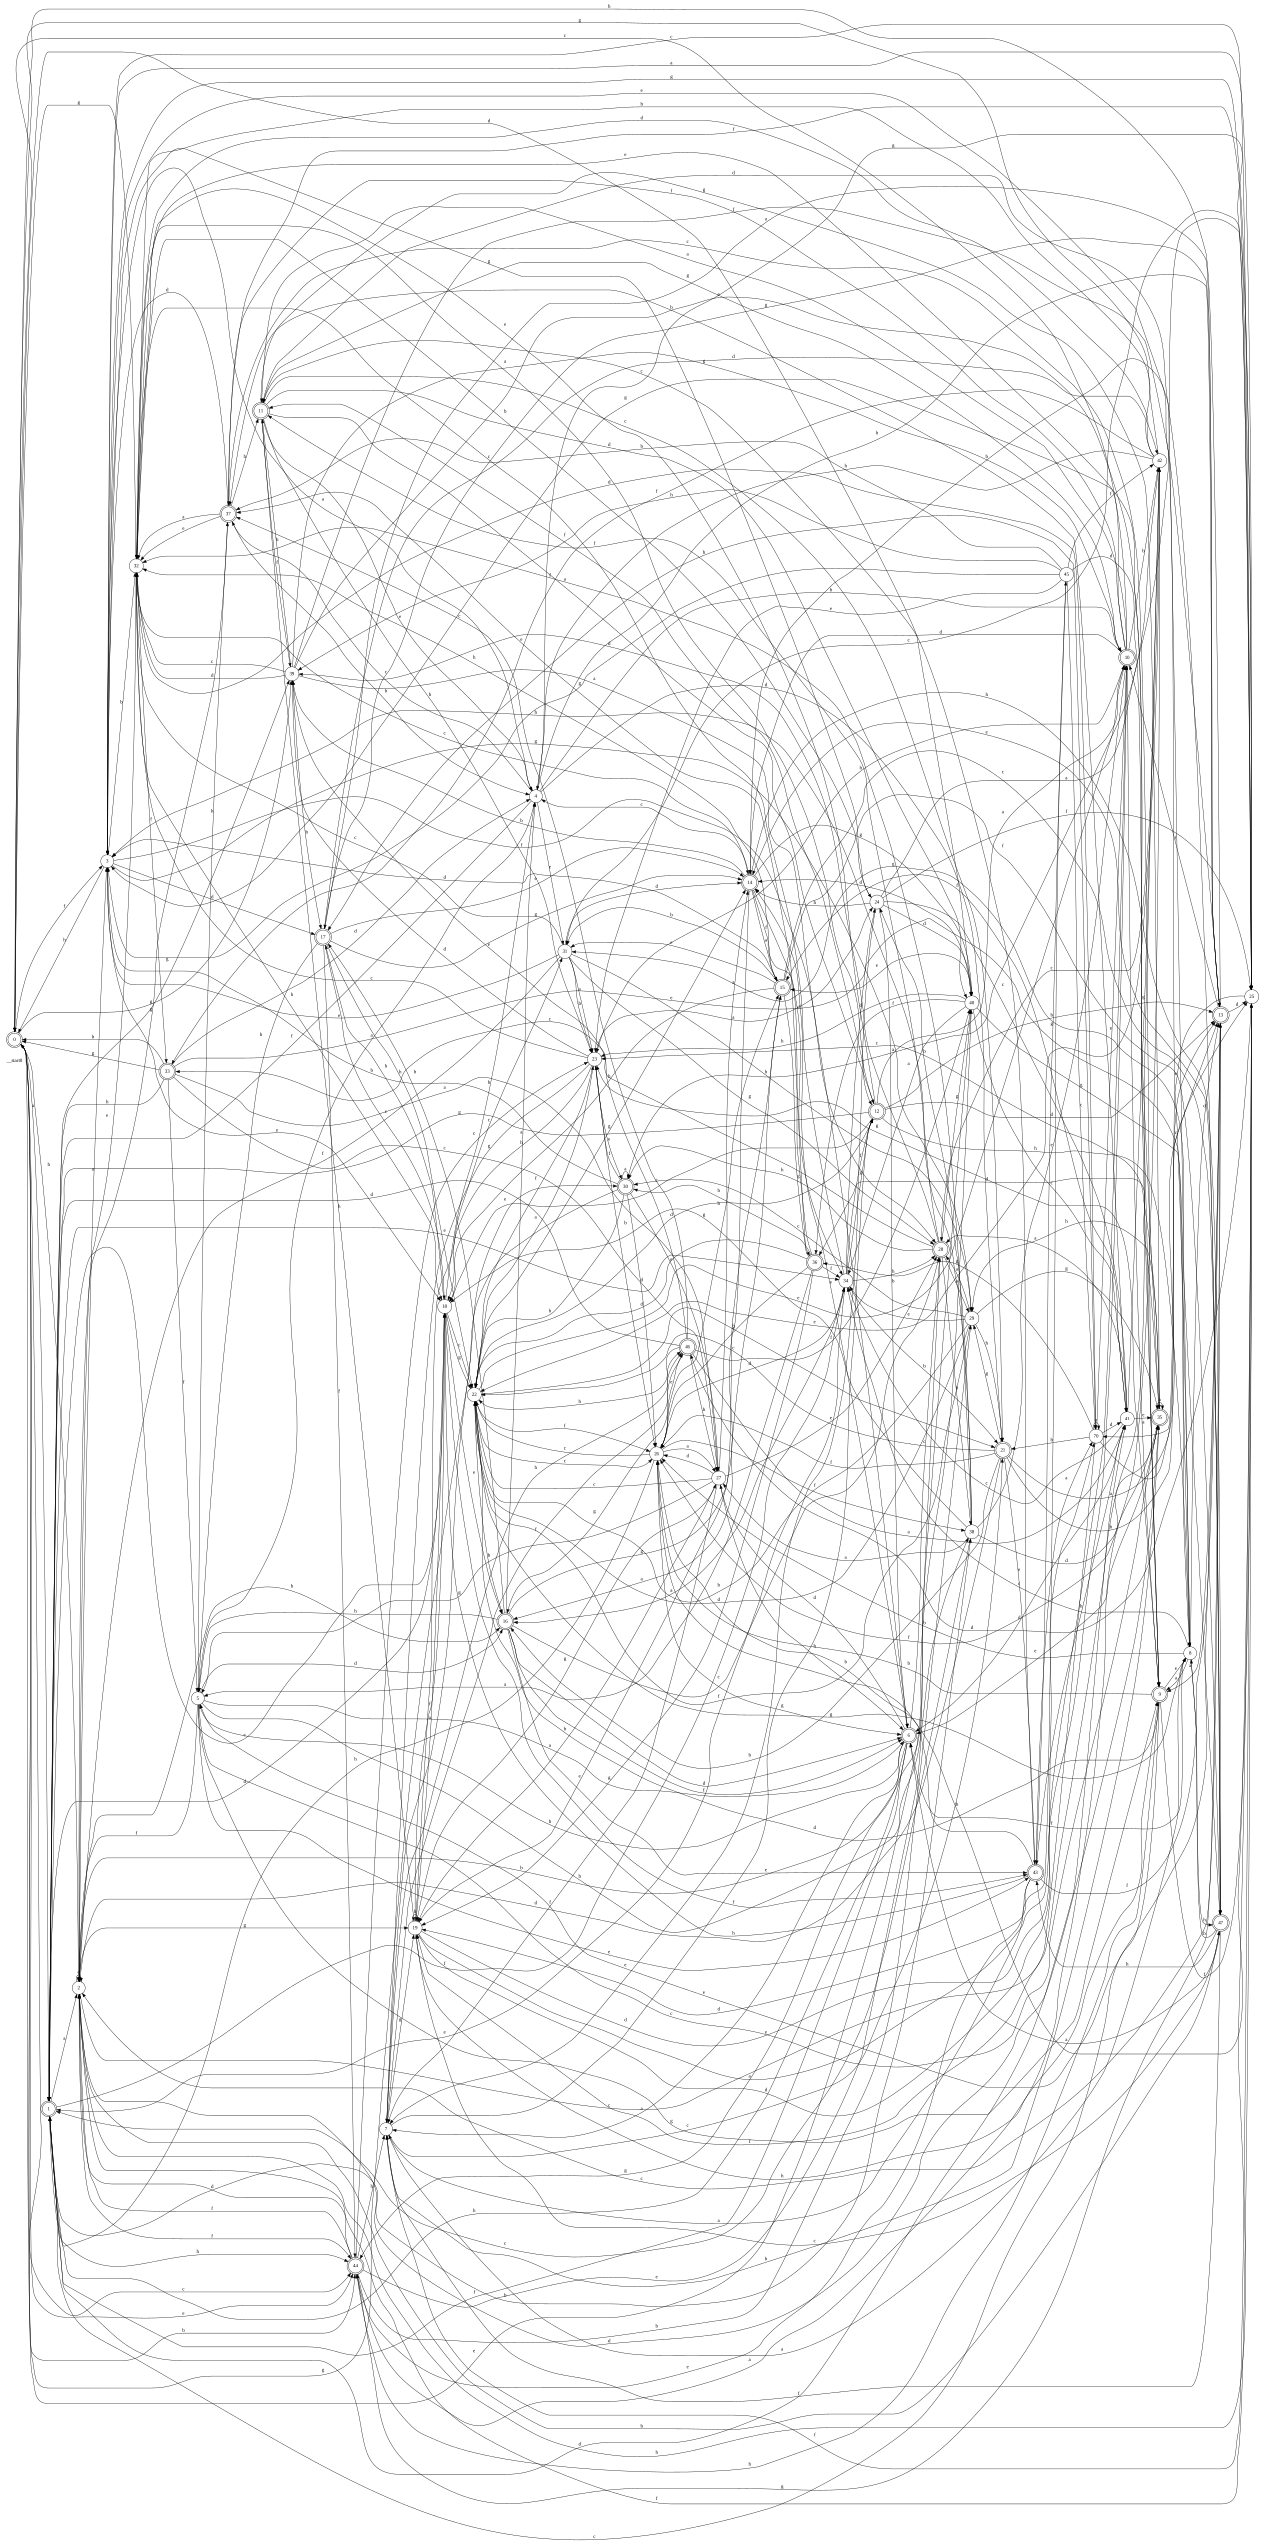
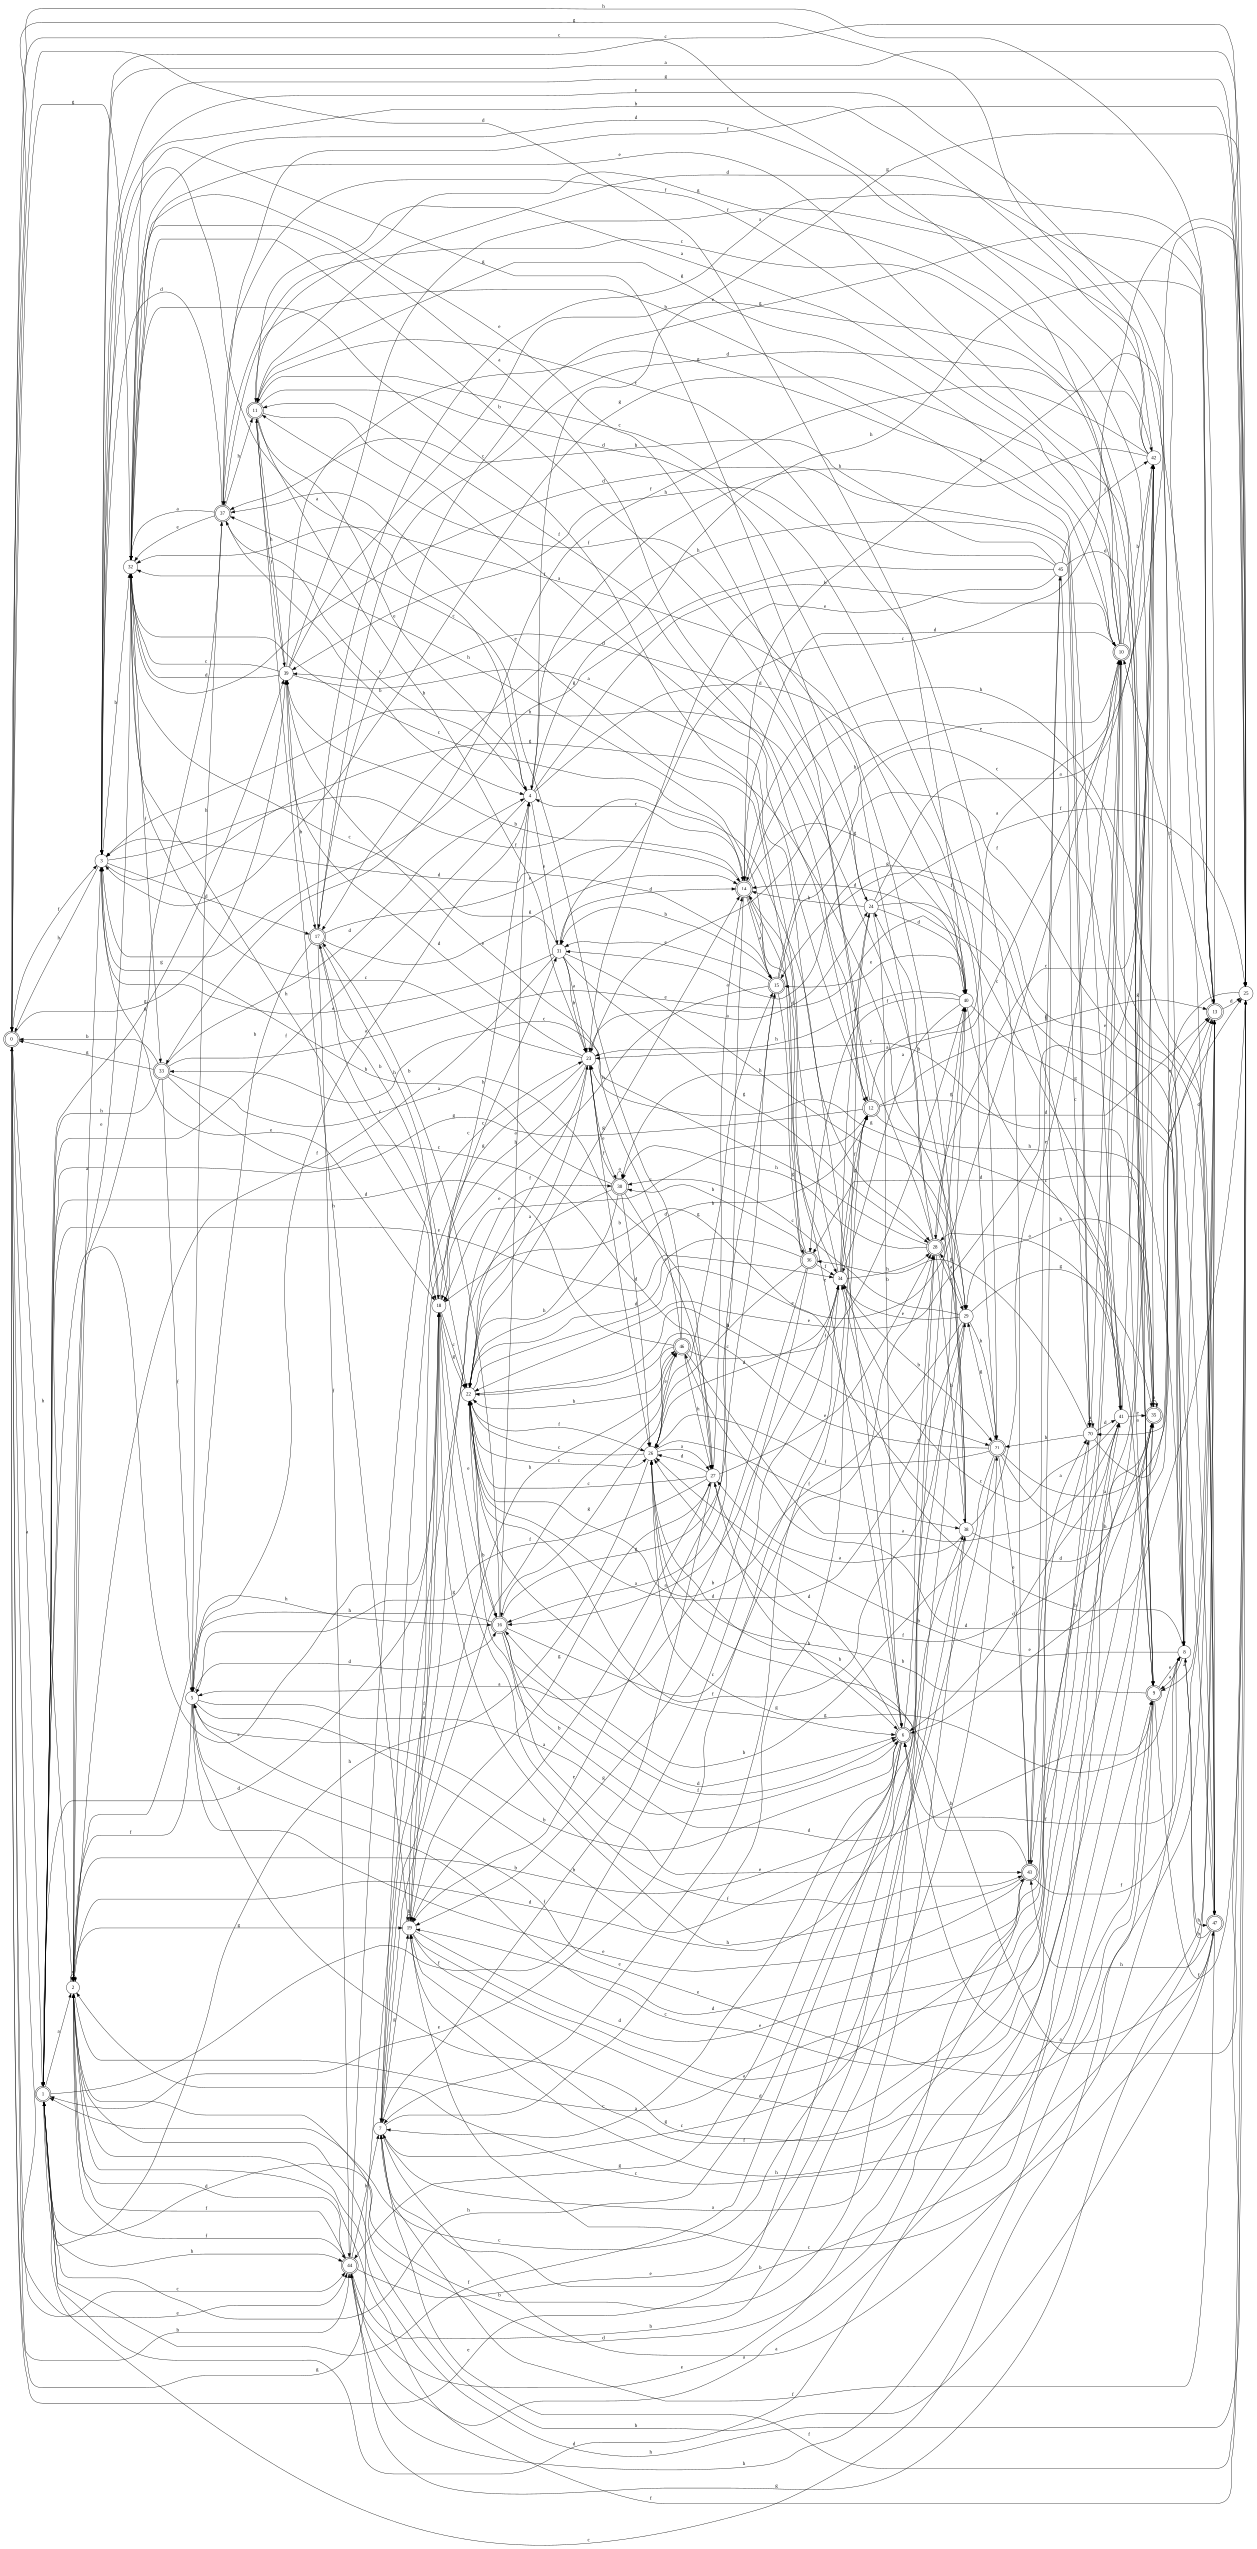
(14, 1061) -> none
